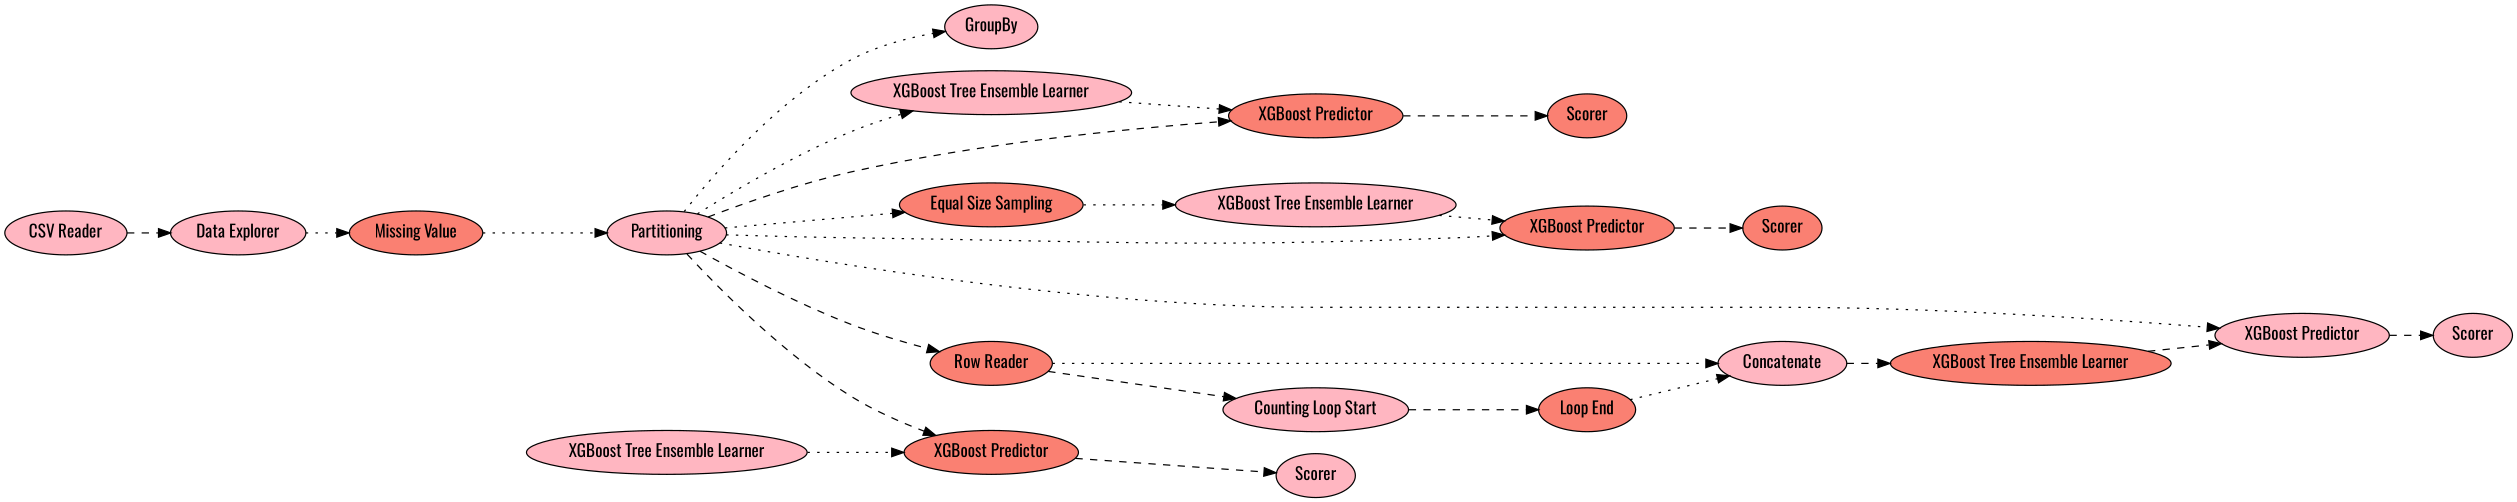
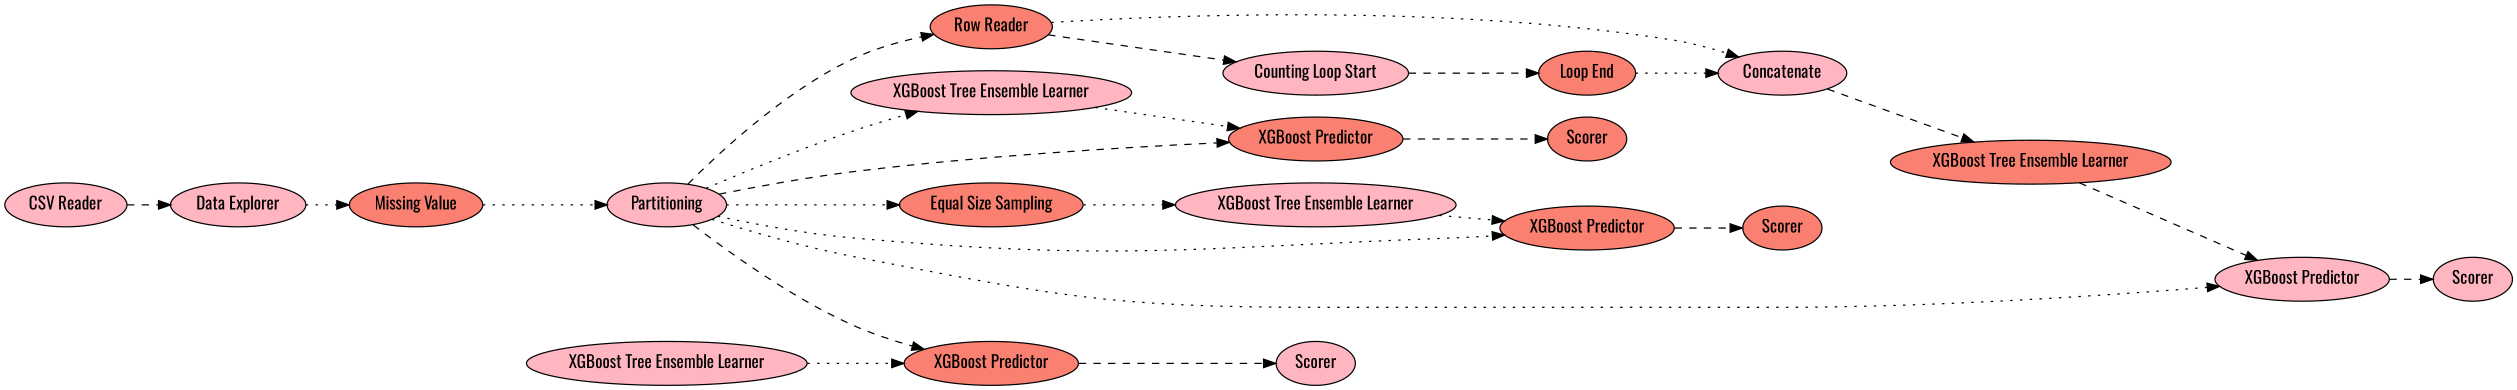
(991, 27) -> none
